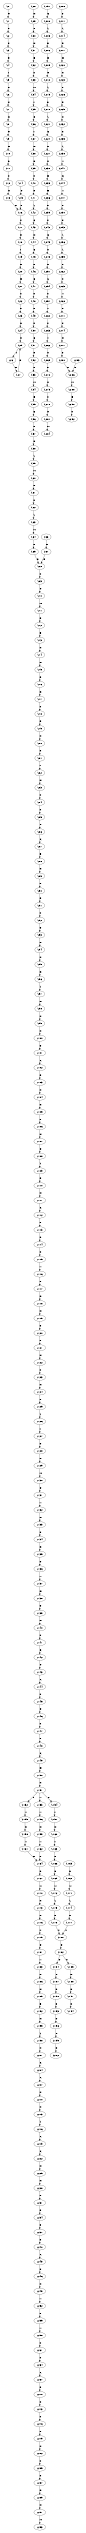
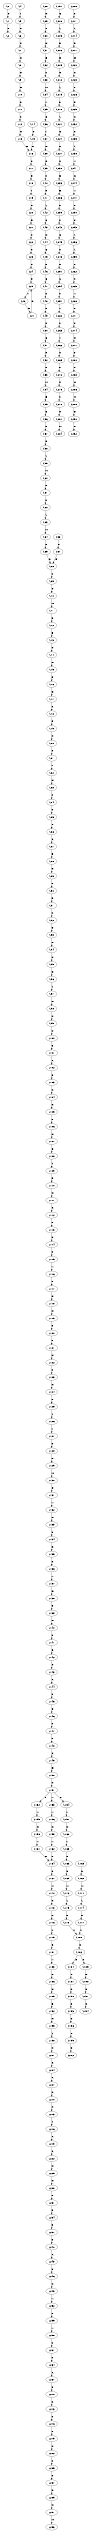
(8, 50) -> none
(66, 367) -> (74, 367)
